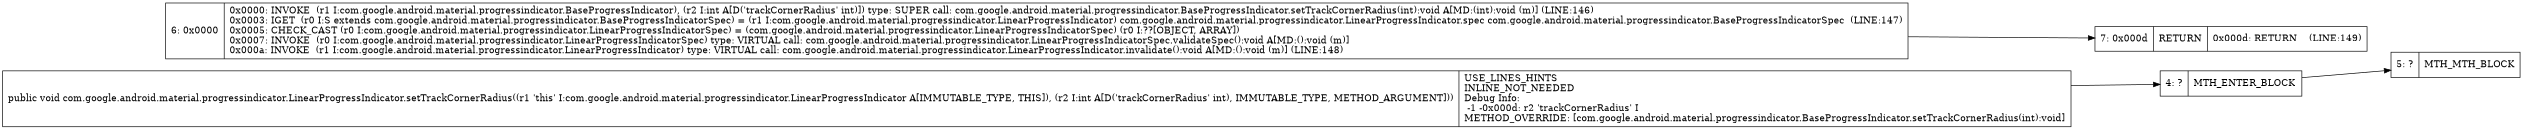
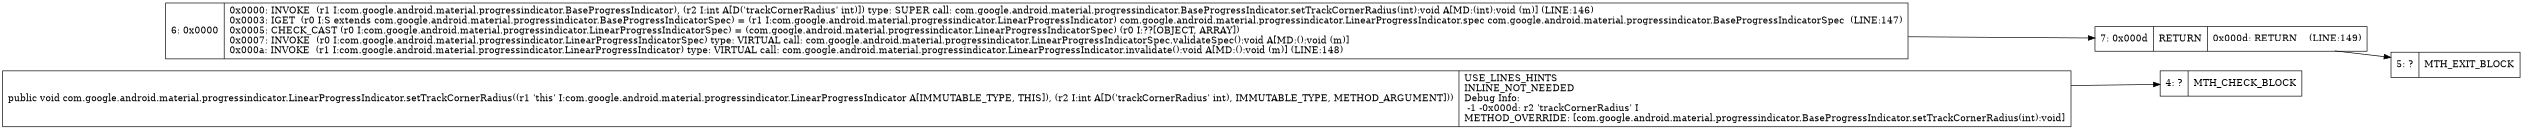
(2470, 65) -> (2470, 65)
(2343, 74) -> (2359, 54)
(2245, 83) -> (2245, 83)
